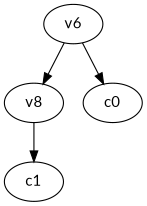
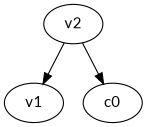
(73, 24) -> (73, 24)
(34, 103) -> (34, 103)
(34, 182) -> none
